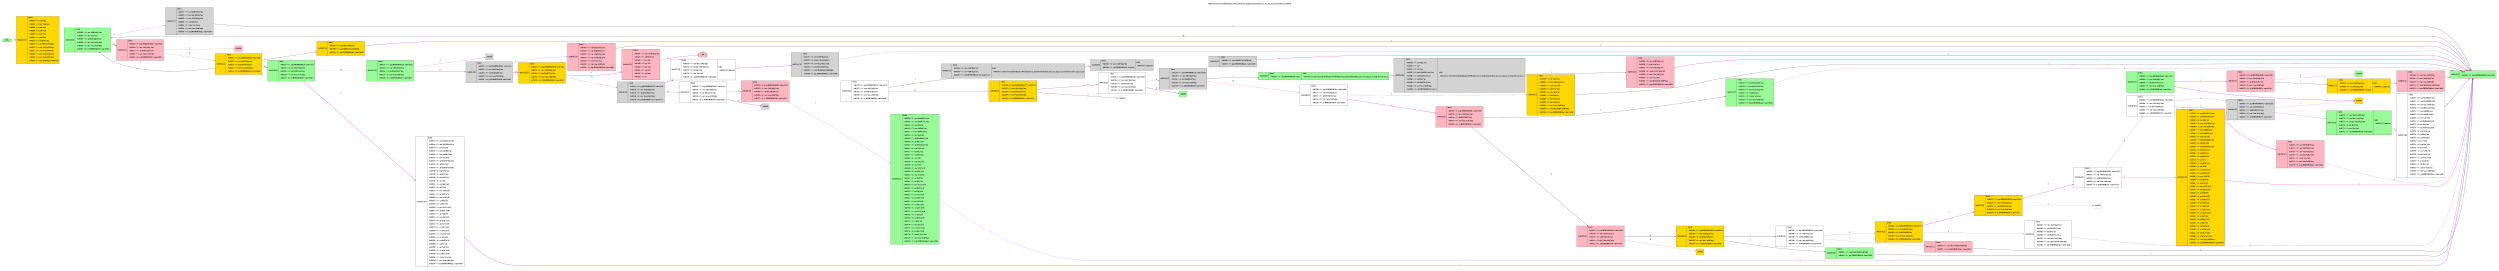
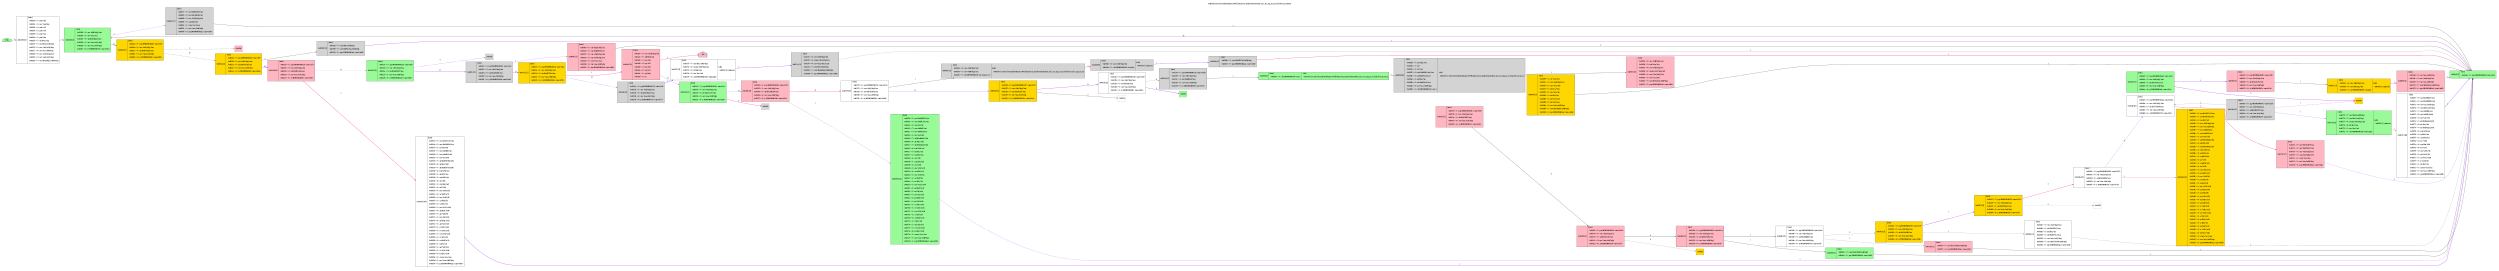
(38, 40) -> (38, 40)
(341, 48) -> (341, 48)
(140, 50) -> (140, 50)
(2071, 60) -> none
none -> (1181, 63)
(156, 71) -> (61, 40)
(291, 71) -> (291, 71)
(2359, 74) -> none
none -> (814, 91)
(671, 92) -> (669, 80)
(703, 92) -> (703, 92)
(1750, 92) -> none
(1324, 95) -> none
(2200, 99) -> (2201, 104)
(2390, 185) -> none
(1700, 236) -> (1700, 236)
